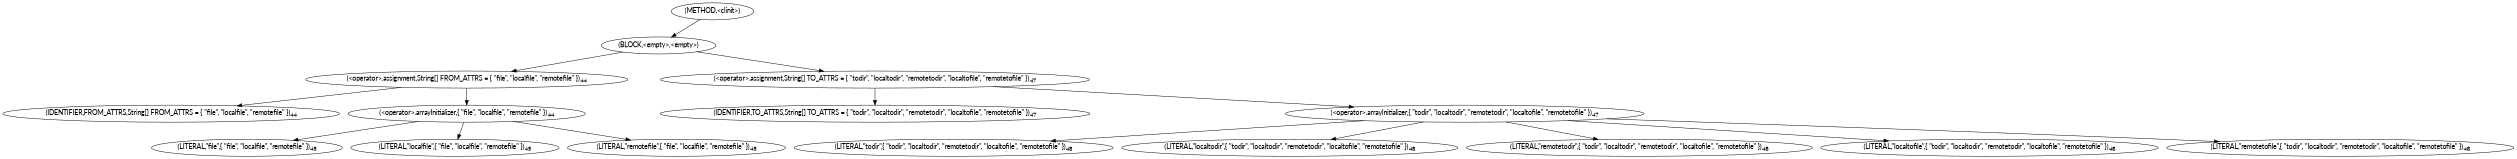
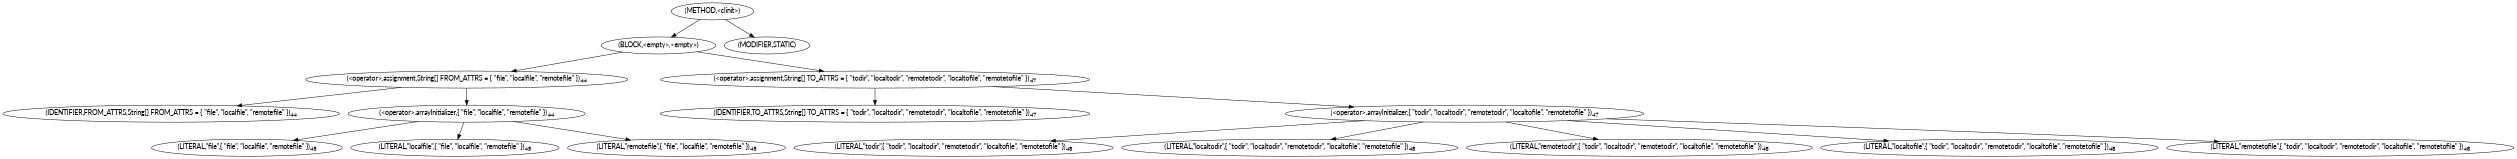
none -> (767, 45)
